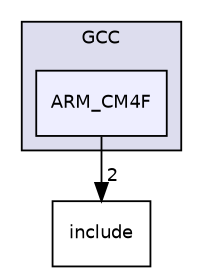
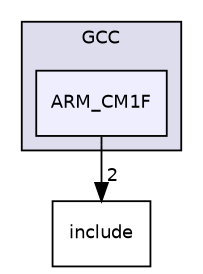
(102, 103) -> (102, 103)
